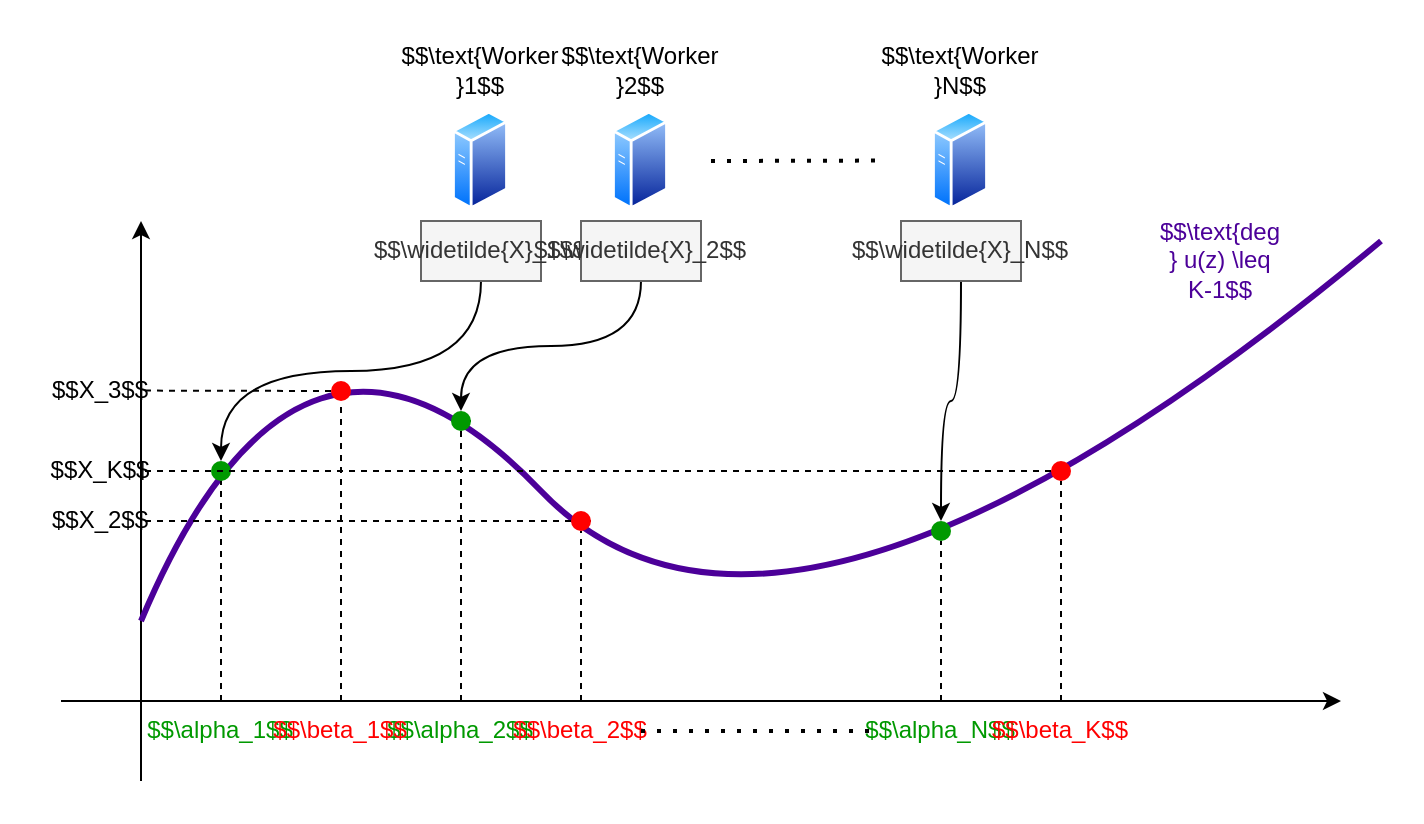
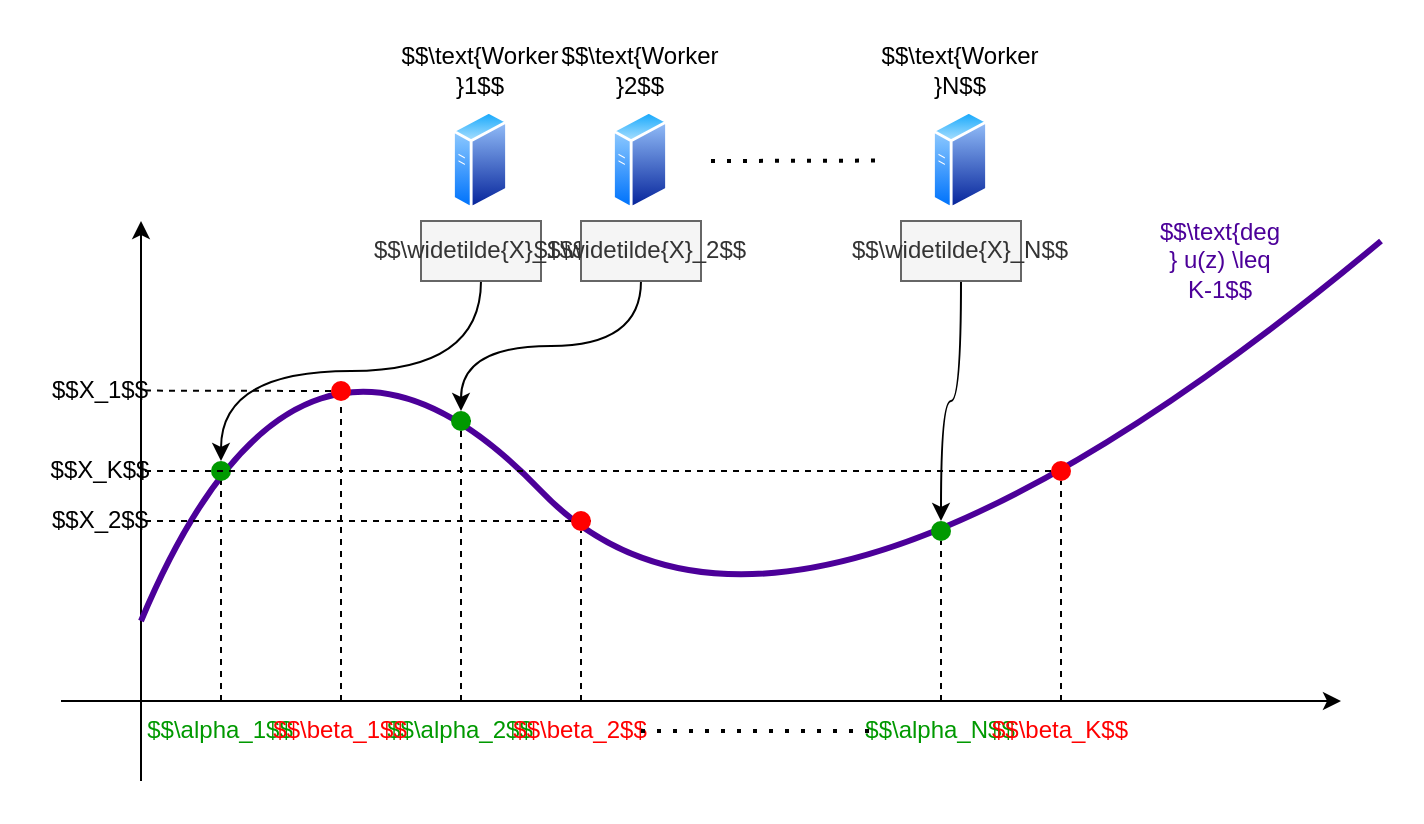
(101, 391) -> (101, 391)
